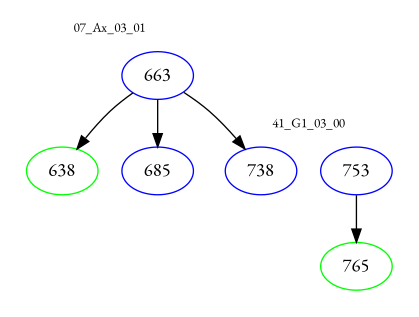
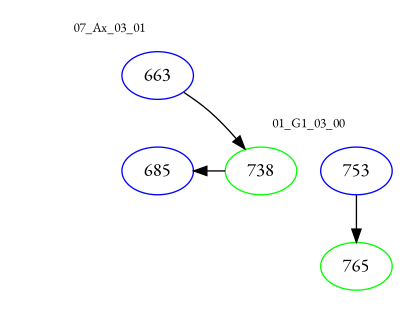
(158, 117) -> (216, 171)
(309, 124) -> (309, 124)
(62, 171) -> none
(261, 171) -> (261, 171)
